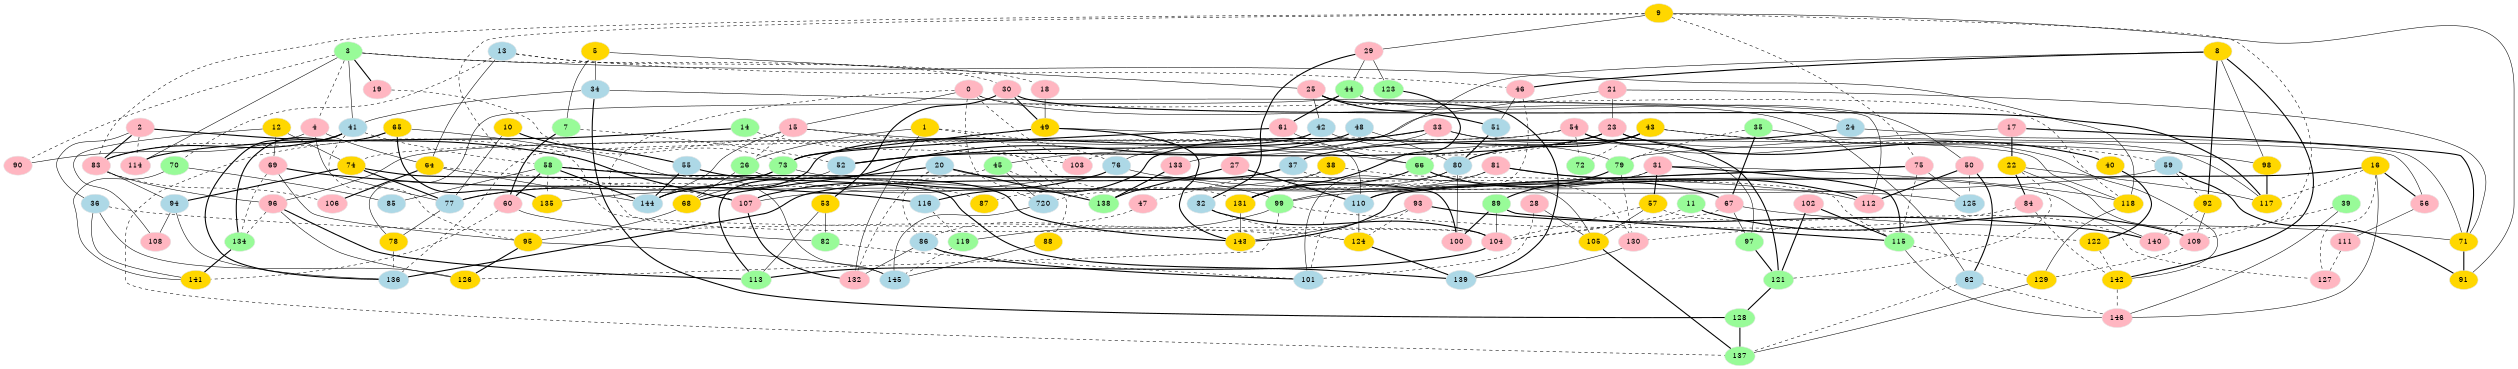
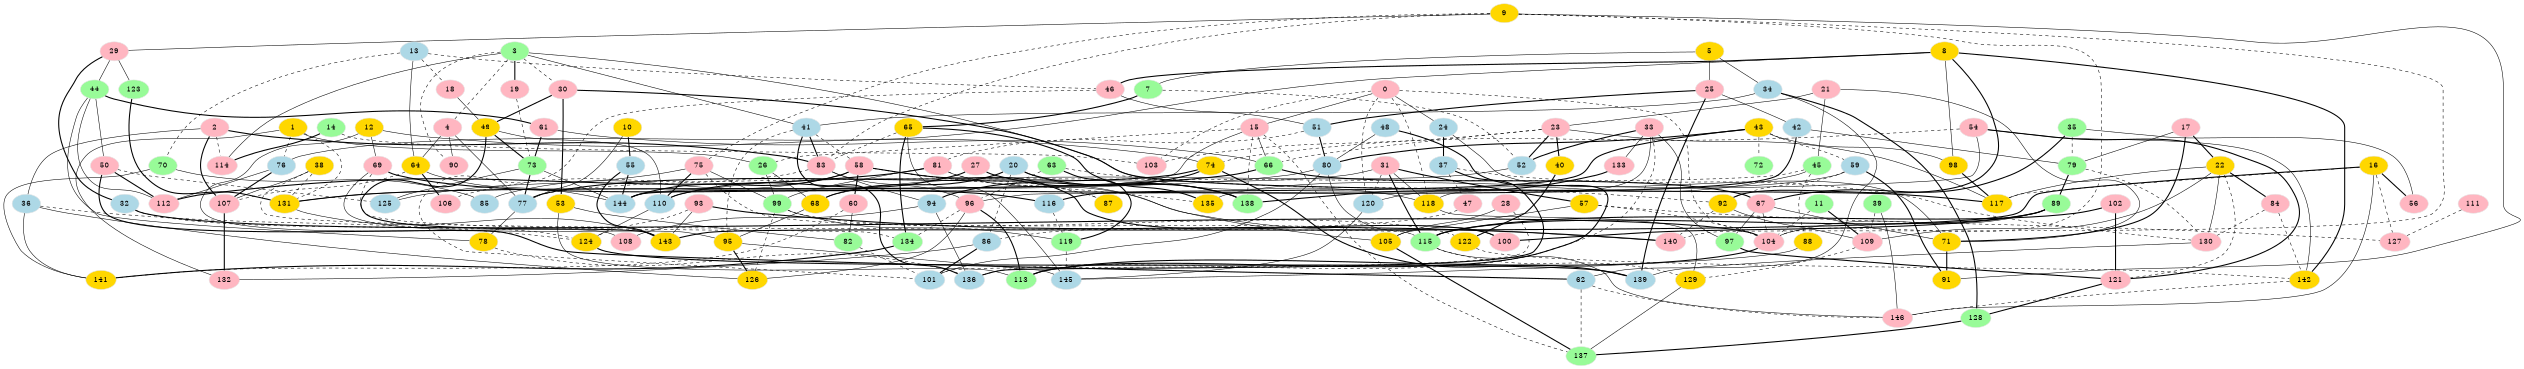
(1577, 146) -> none
(523, 166) -> (1031, 118)
(548, 166) -> (859, 166)
none -> (1052, 166)
(1044, 204) -> (1368, 204)
none -> (2215, 204)
(885, 215) -> none
(2385, 223) -> none
(1779, 280) -> (2116, 280)
